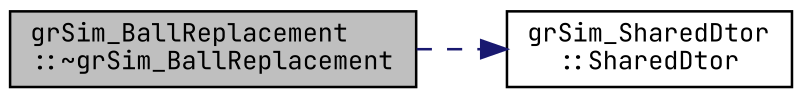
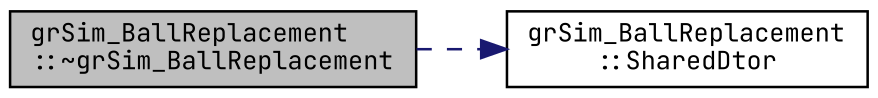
(649, 49) -> (687, 49)
